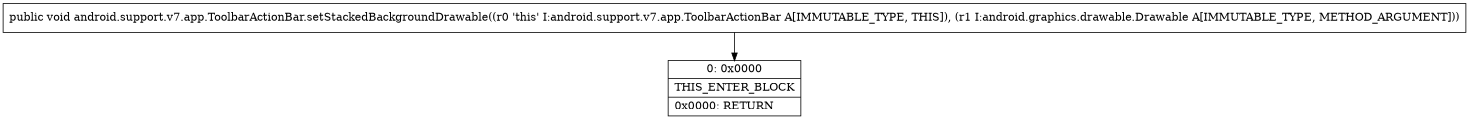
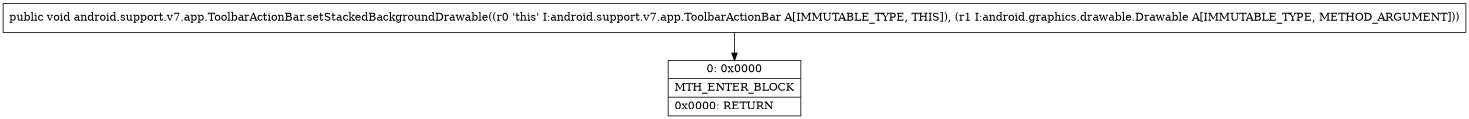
(735, 87) -> (735, 87)
